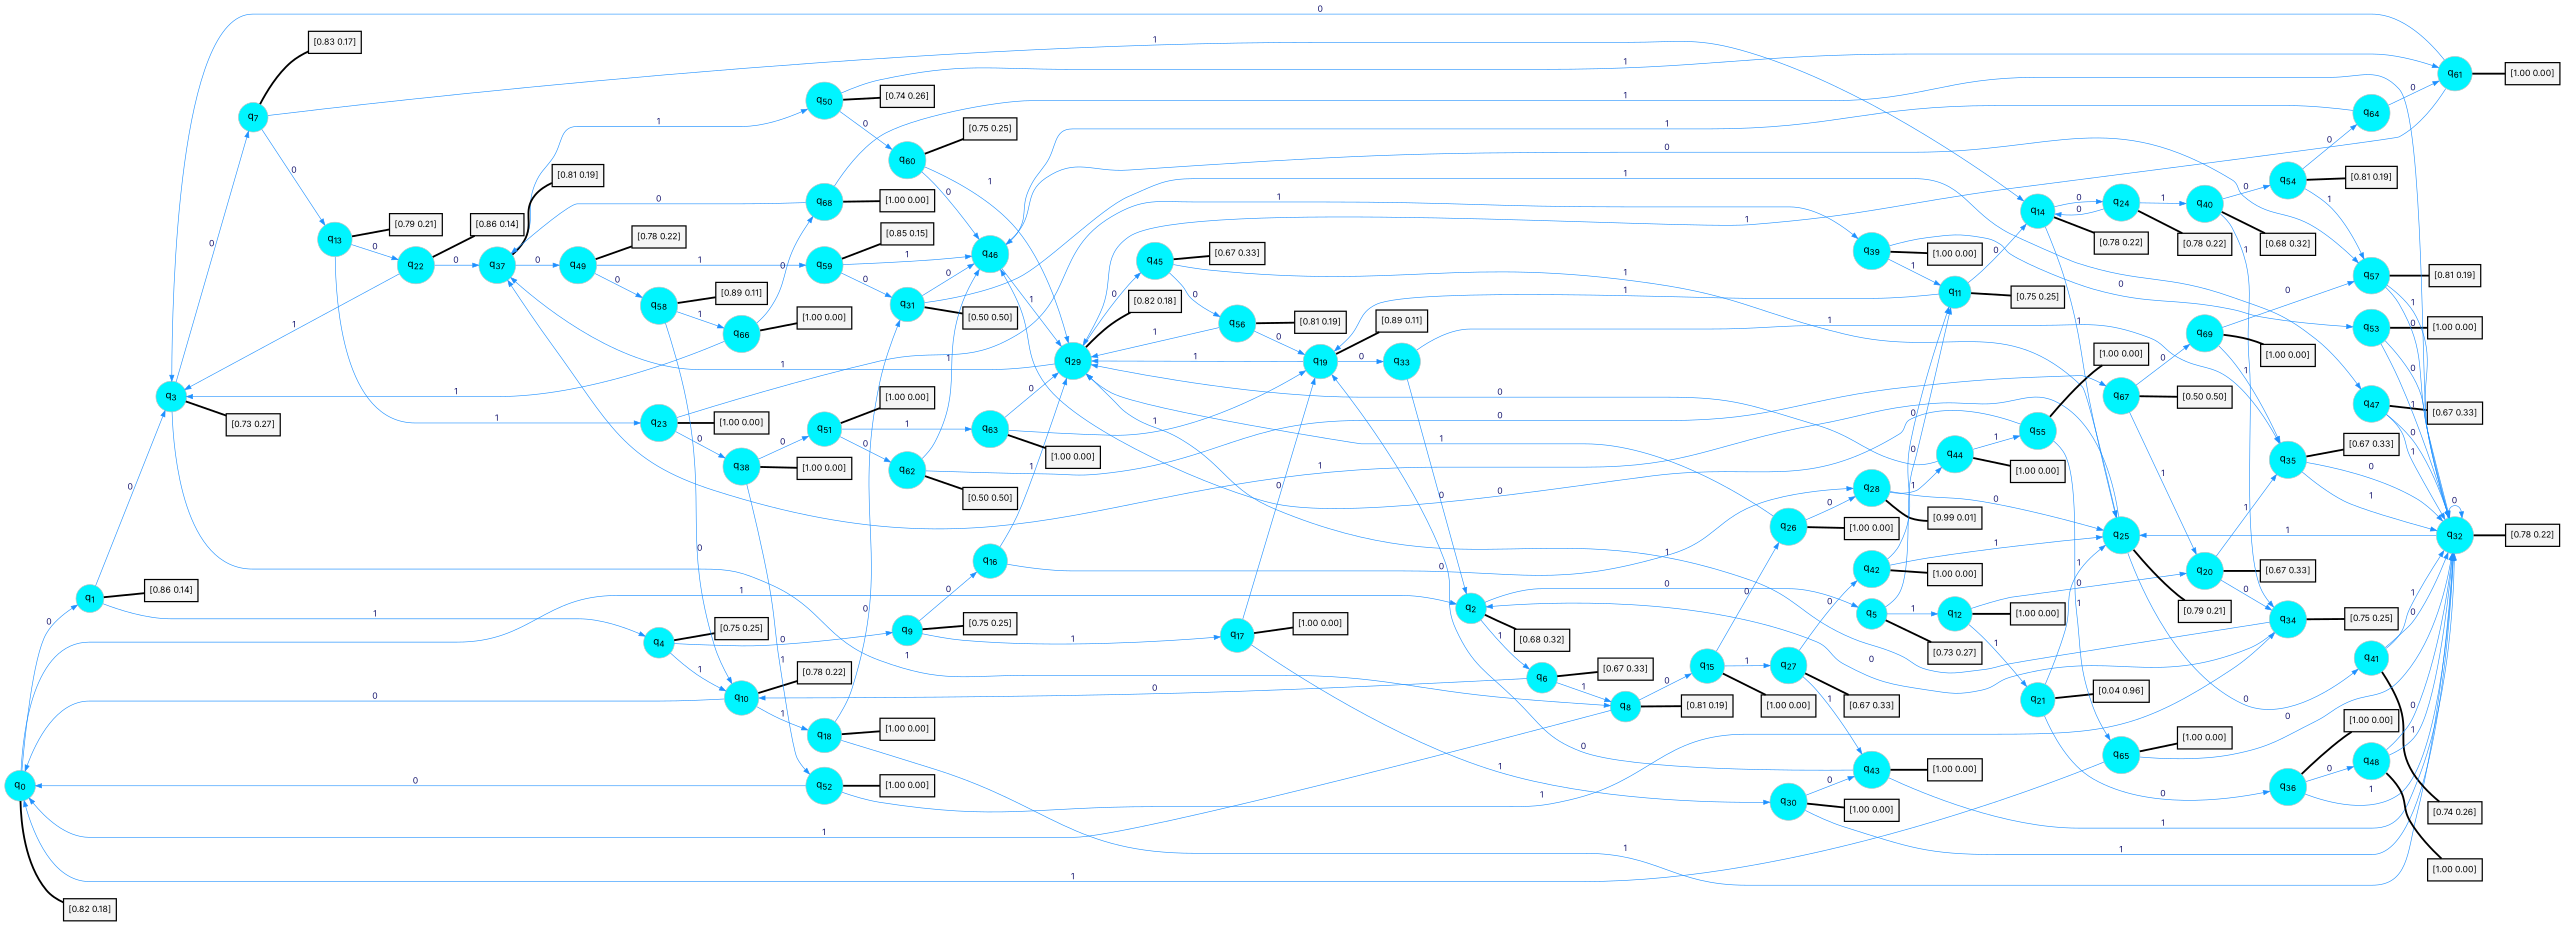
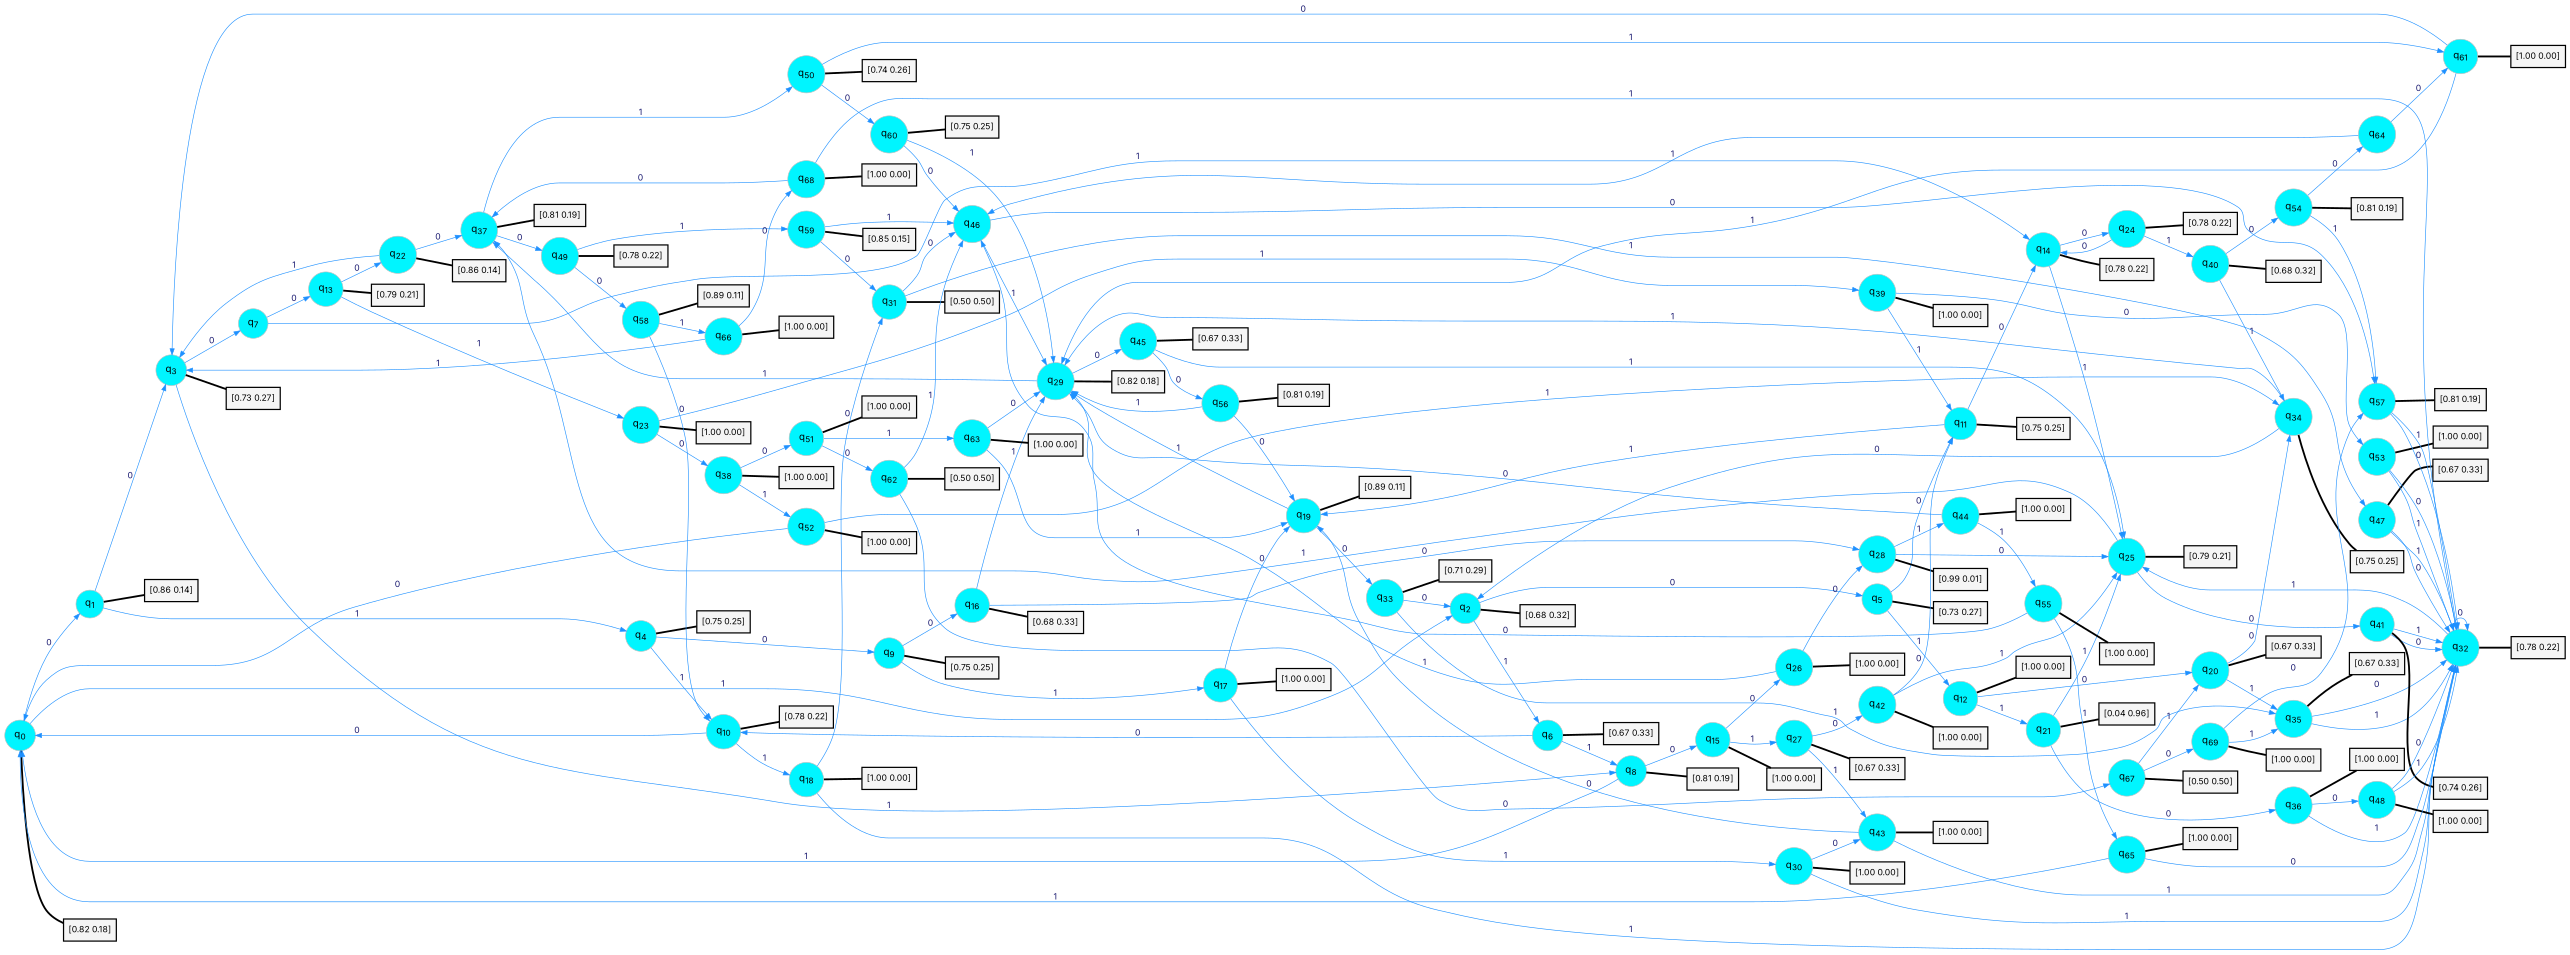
(335, 42) -> none
none -> (1465, 571)
none -> (1056, 622)
